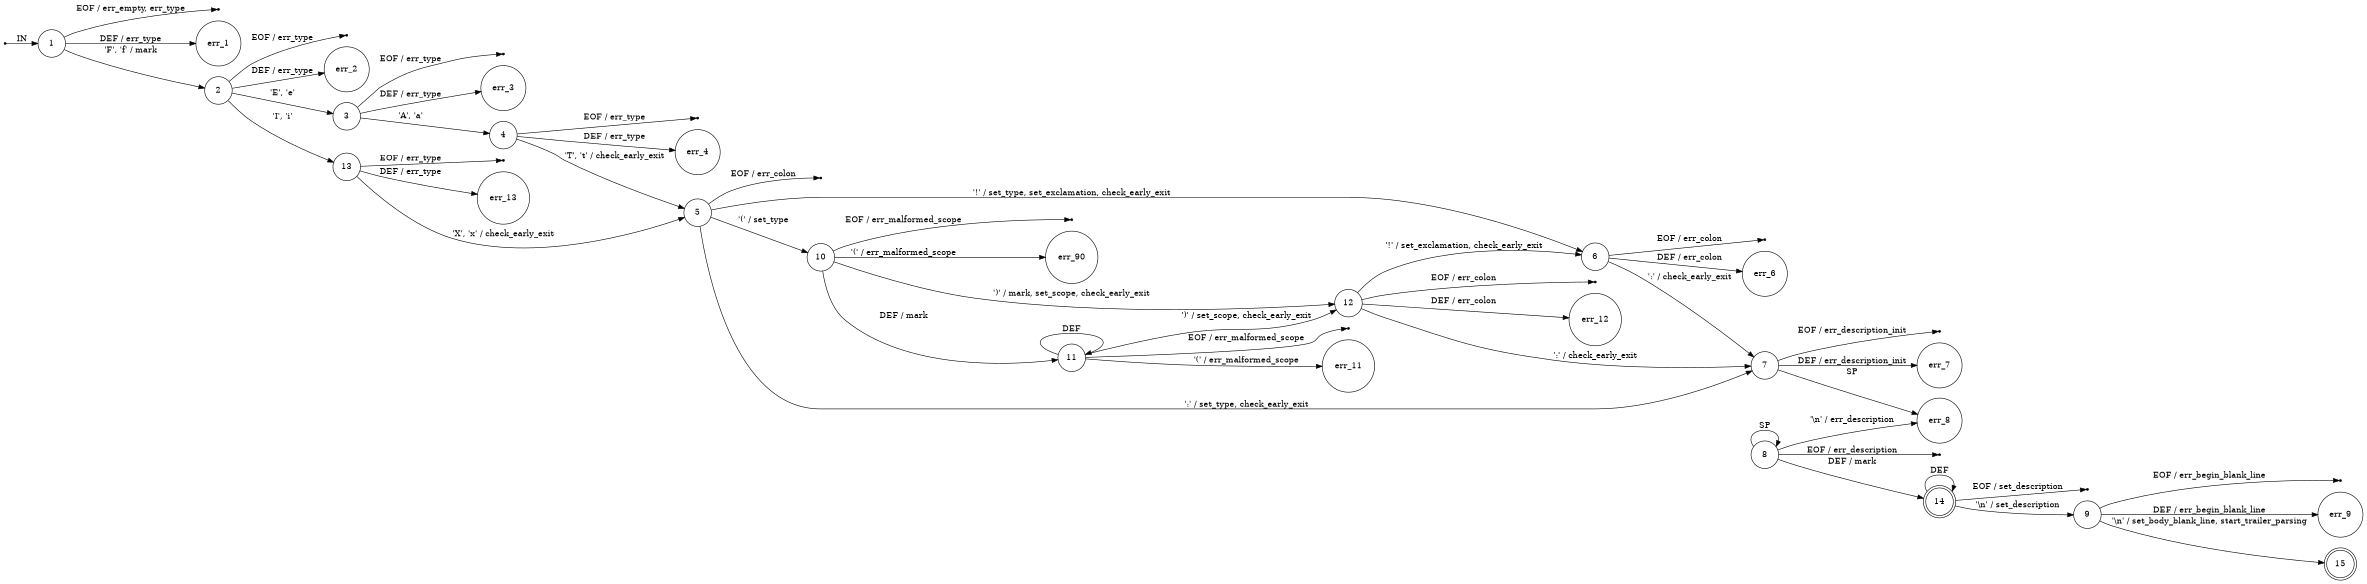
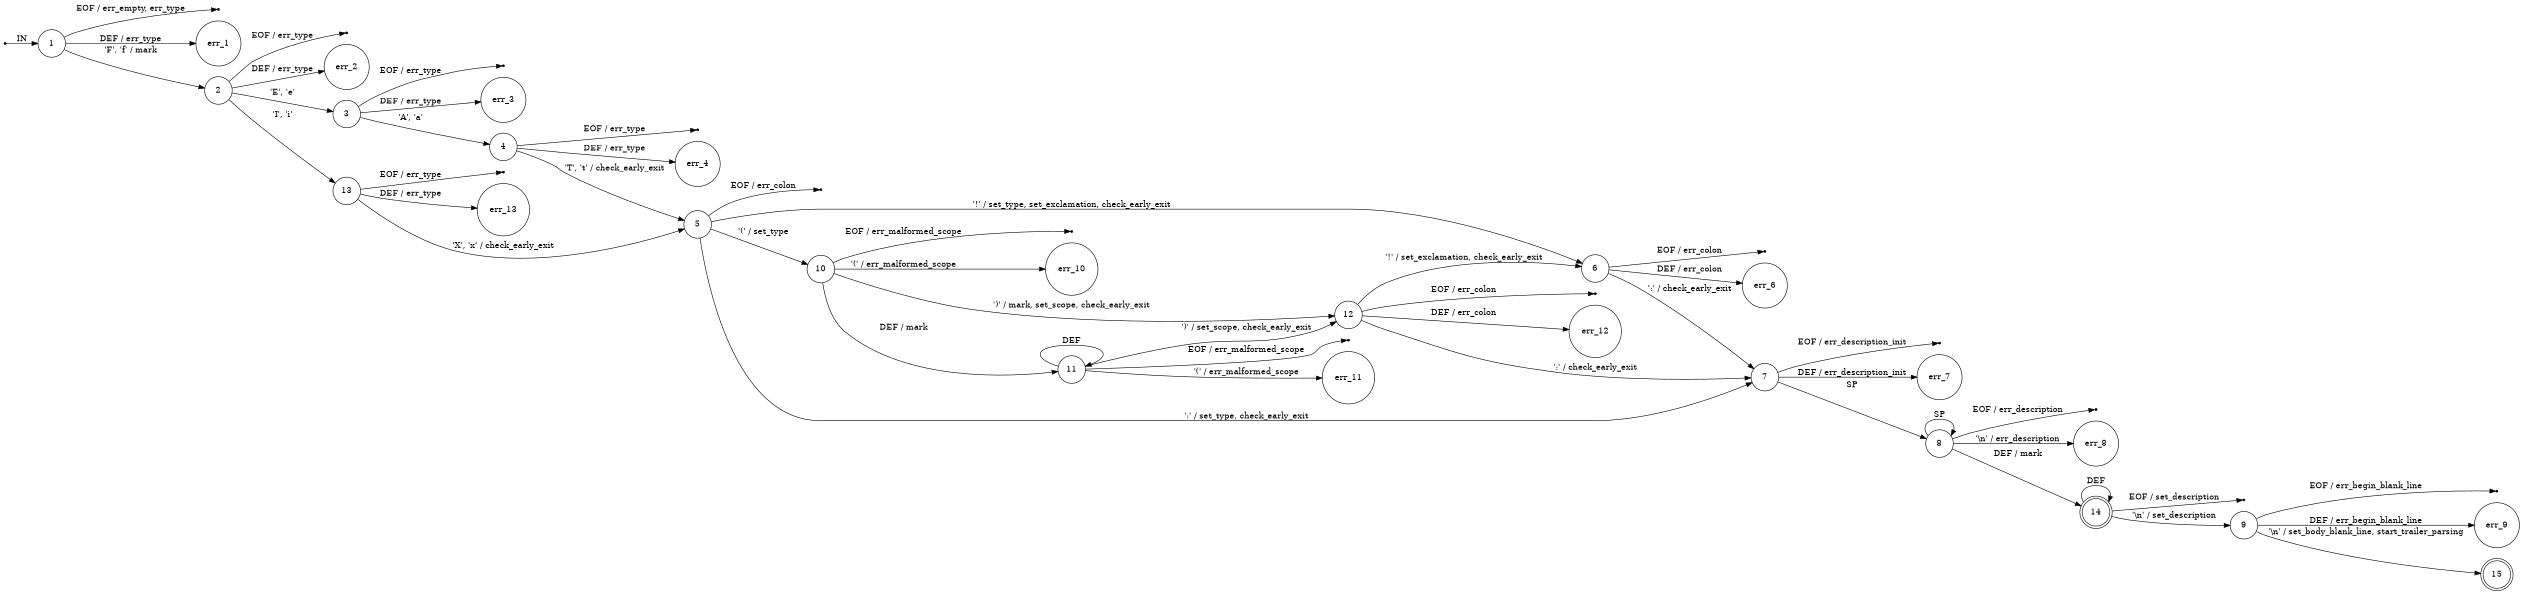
(1072, 257) -> (1072, 269)
(1845, 392) -> (1849, 409)
